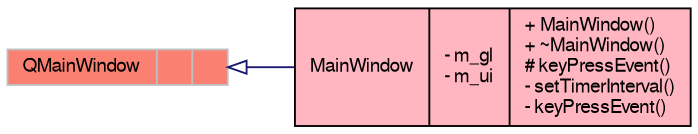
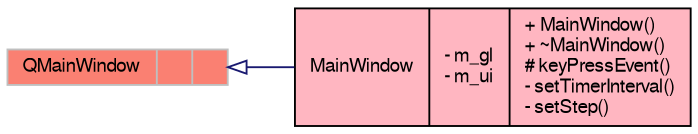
(595, 107) -> (567, 107)
